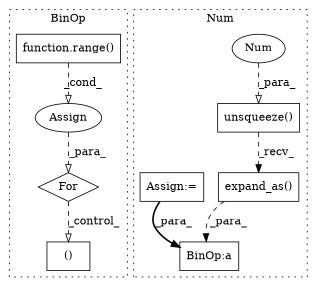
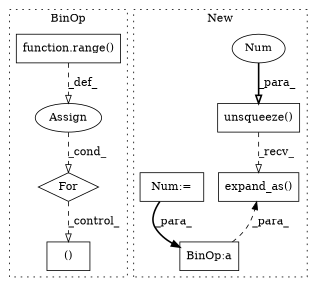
(220, 19) -> (220, 19)
(259, 79) -> (259, 79)
(83, 83) -> (83, 83)
(259, 148) -> (259, 148)
(88, 152) -> (88, 152)
(172, 187) -> (172, 187)
(211, 215) -> (247, 228)
